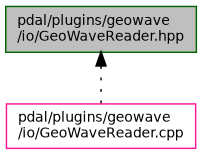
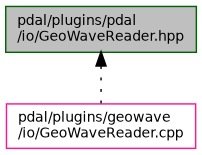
(101, 29) -> (101, 29)
